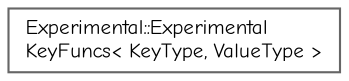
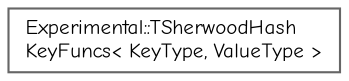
(174, 40) -> (174, 40)
